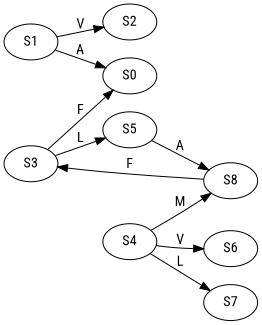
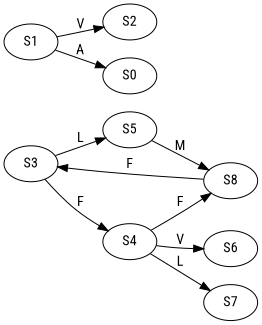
(77, 123) -> (70, 205)
(180, 146) -> (180, 146)
(180, 202) -> (180, 202)
